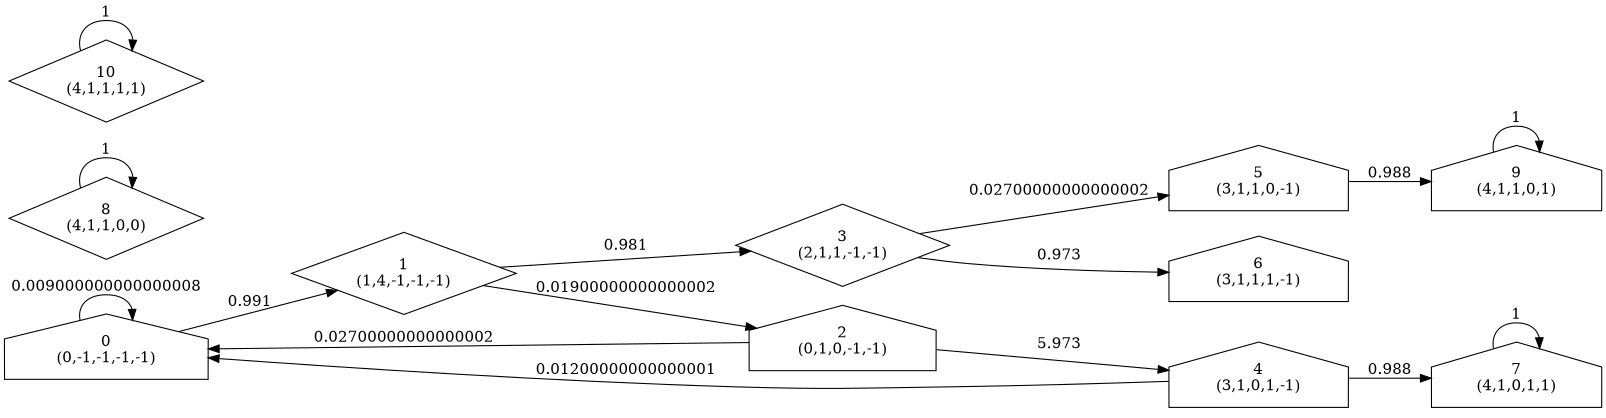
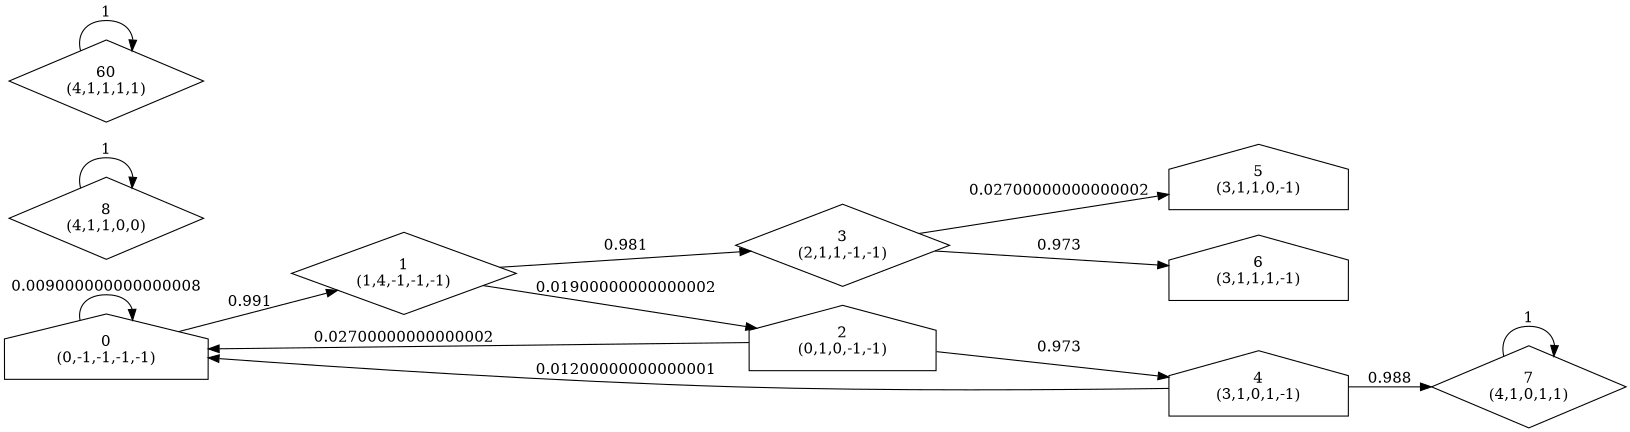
(106, 81) -> (106, 81)
(1517, 182) -> none
(1059, 344) -> (1059, 347)
(1517, 378) -> (1529, 387)
